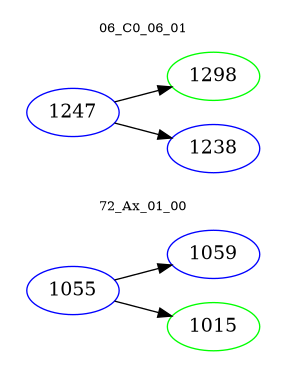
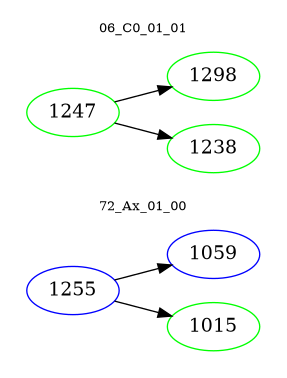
(143, 29) -> (143, 29)
(73, 112) -> (73, 112)
(214, 149) -> (214, 149)
(73, 291) -> (73, 291)
